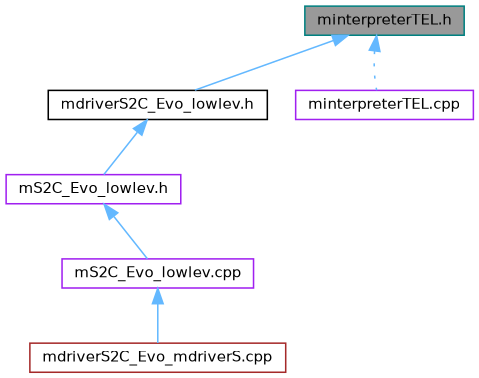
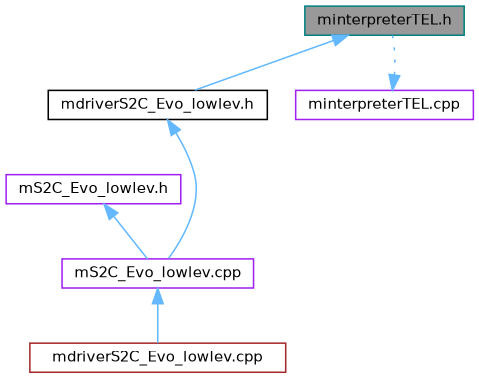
(374, 71) -> (395, 55)
(121, 153) -> (196, 197)
(158, 358) -> (158, 358)
